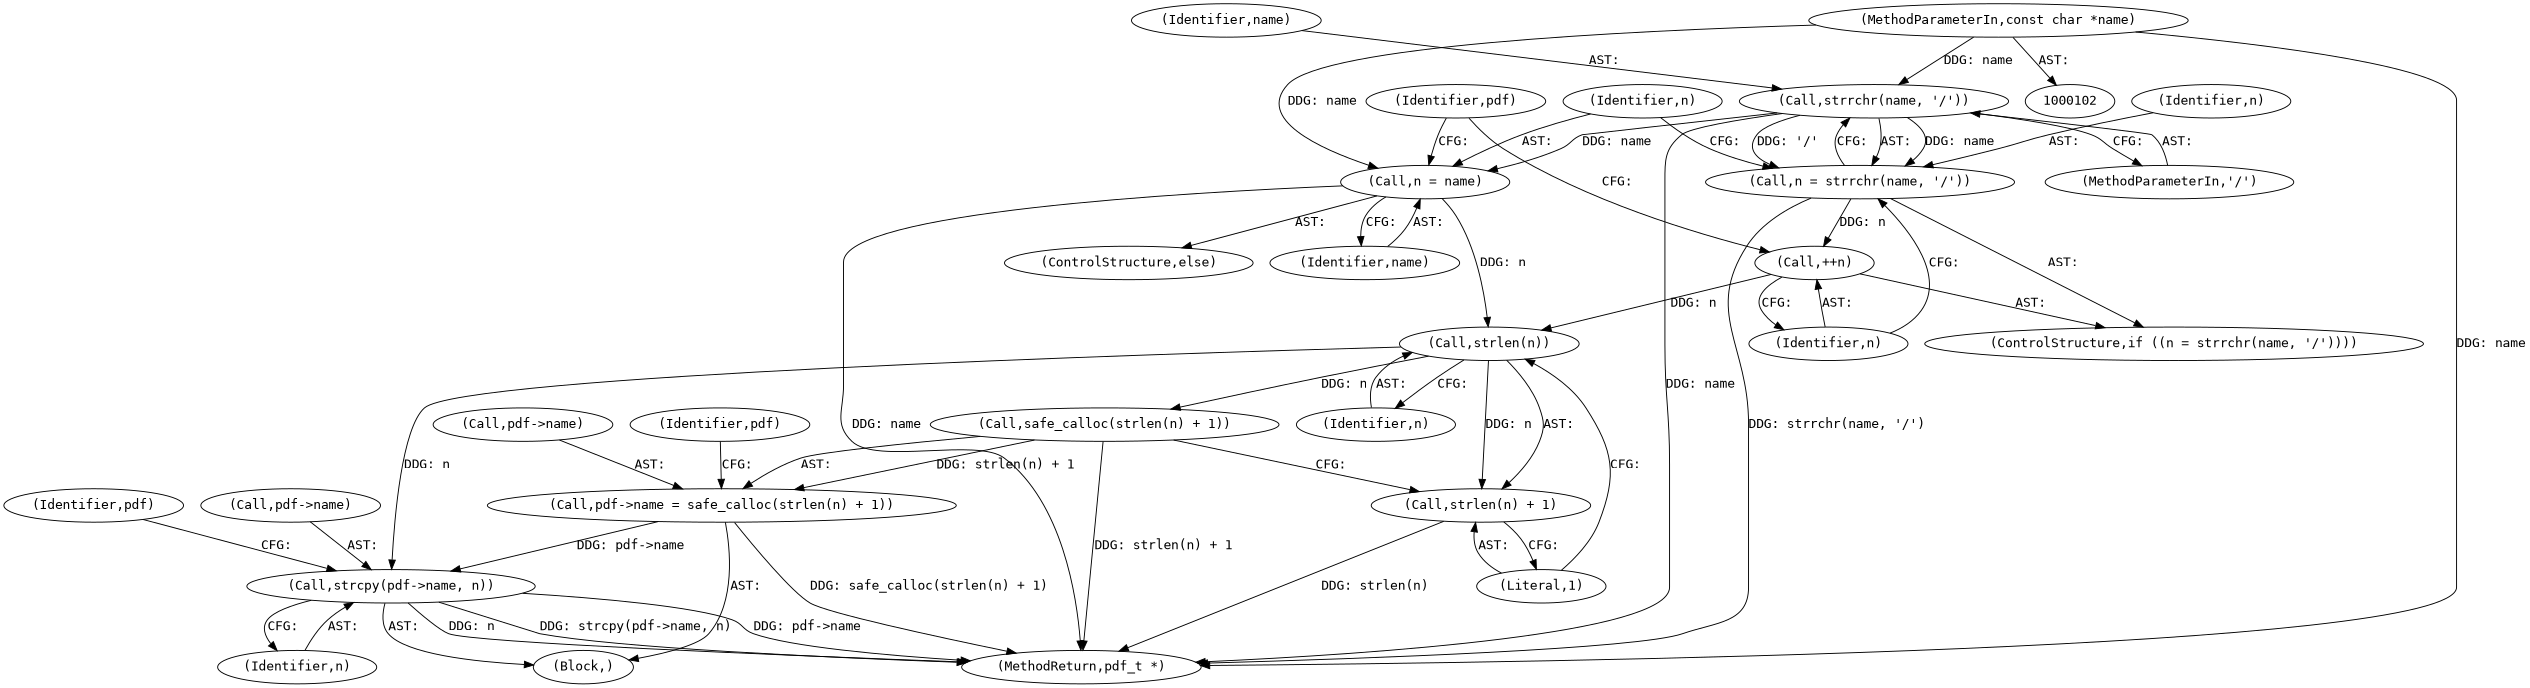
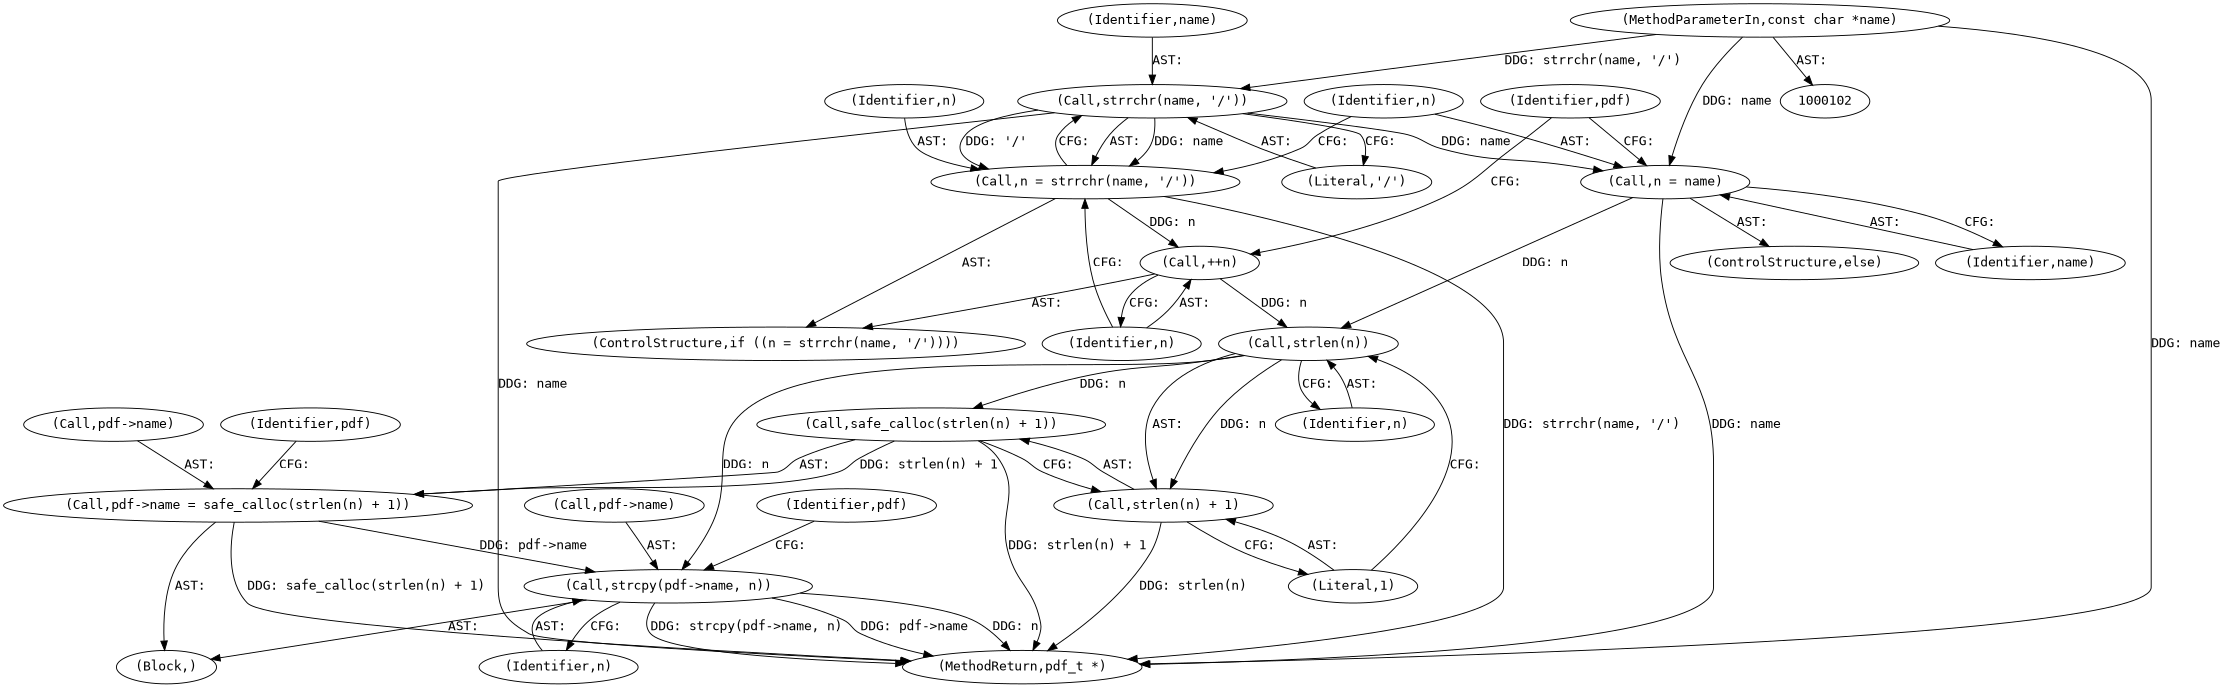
(1978, 61) -> (1593, 61)
(2169, 182) -> (1357, 182)
none -> (1084, 459)
